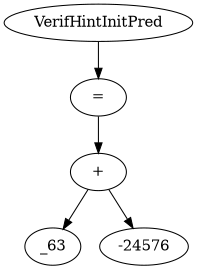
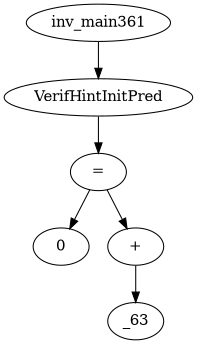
none -> (98, 23)
none -> (61, 247)
(144, 247) -> none
